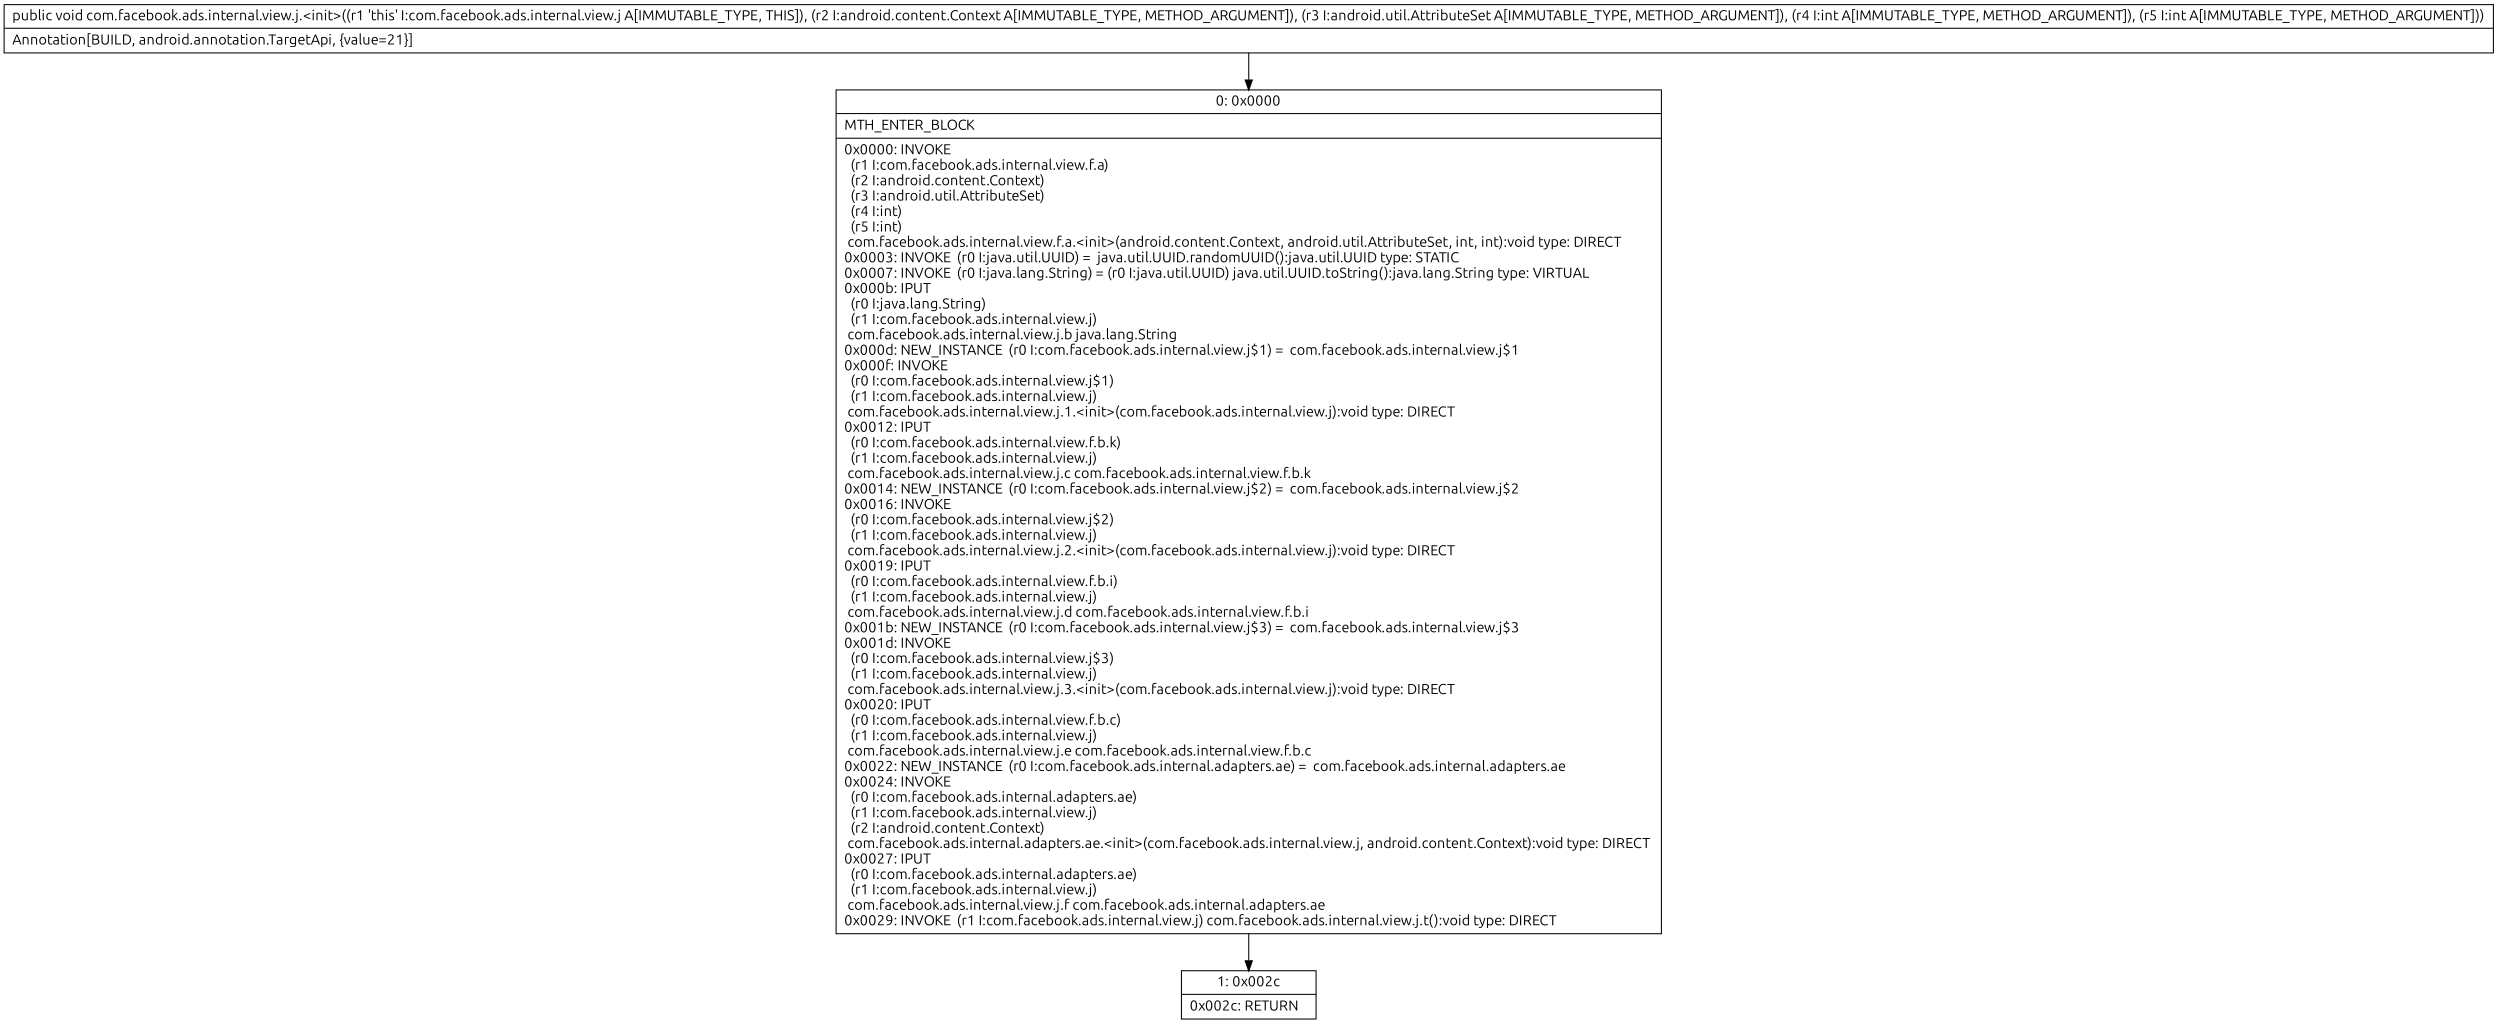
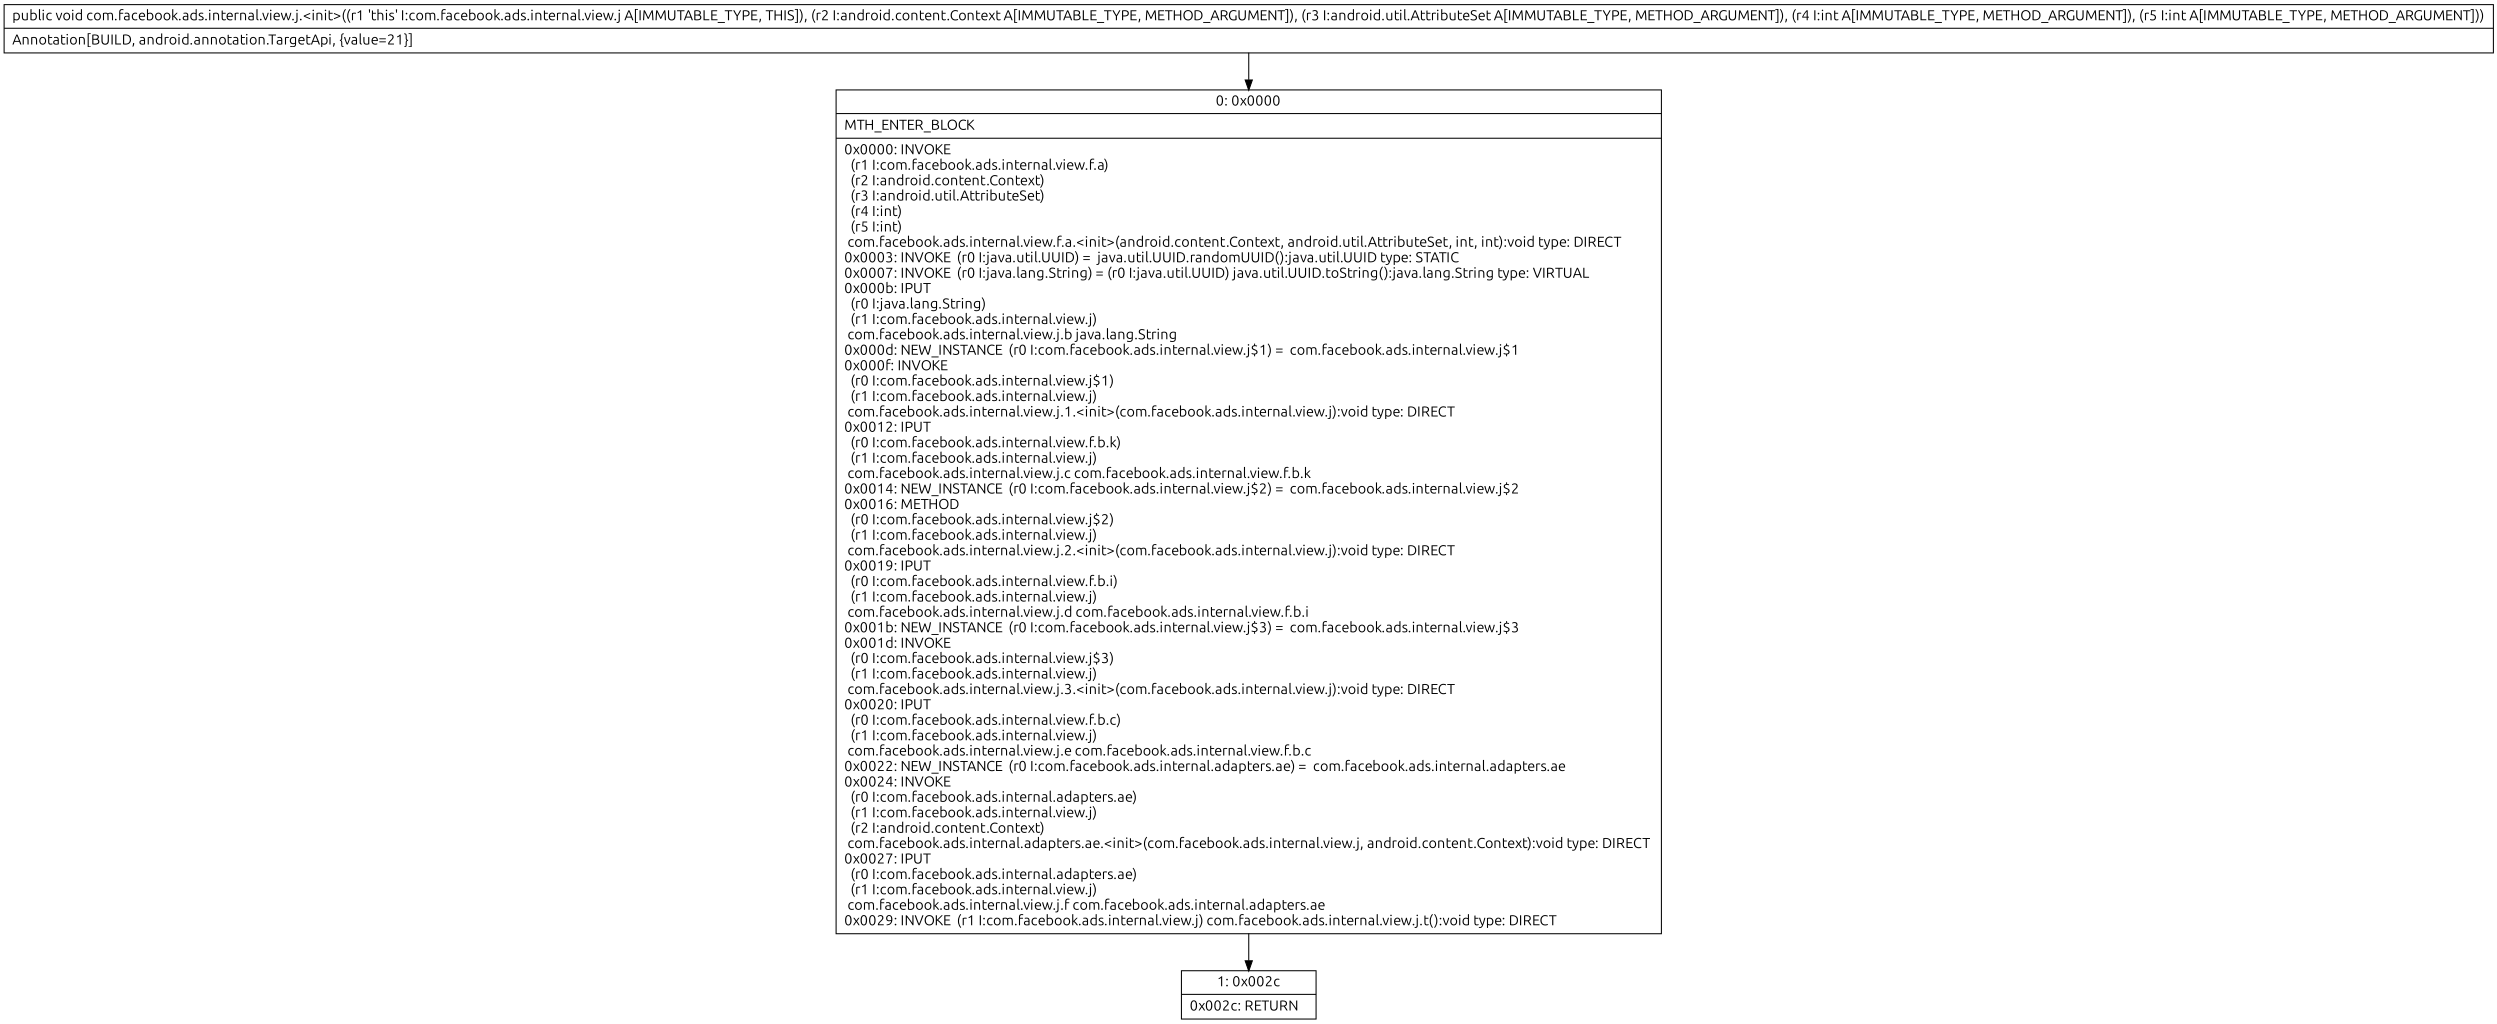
(901, 505) -> (905, 505)
